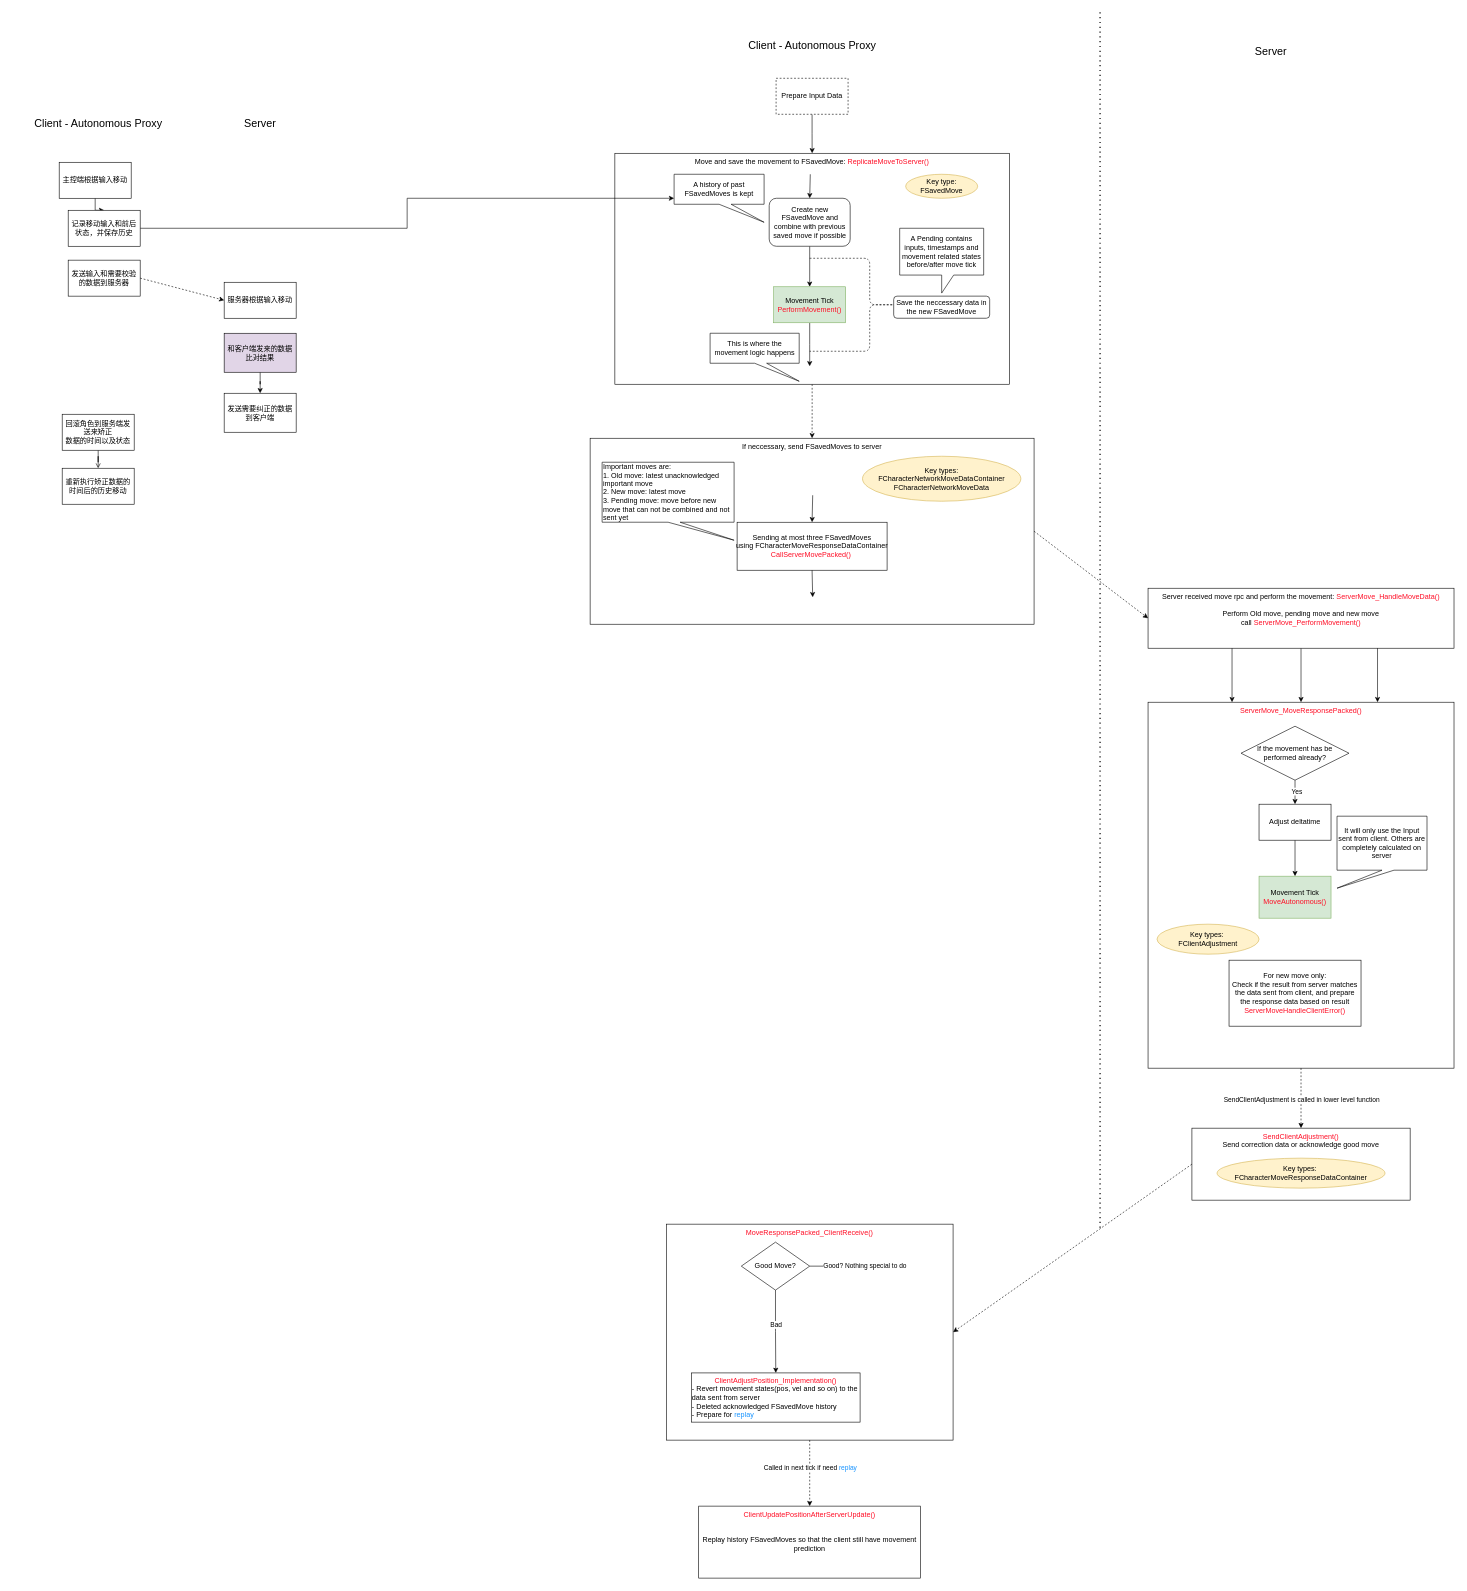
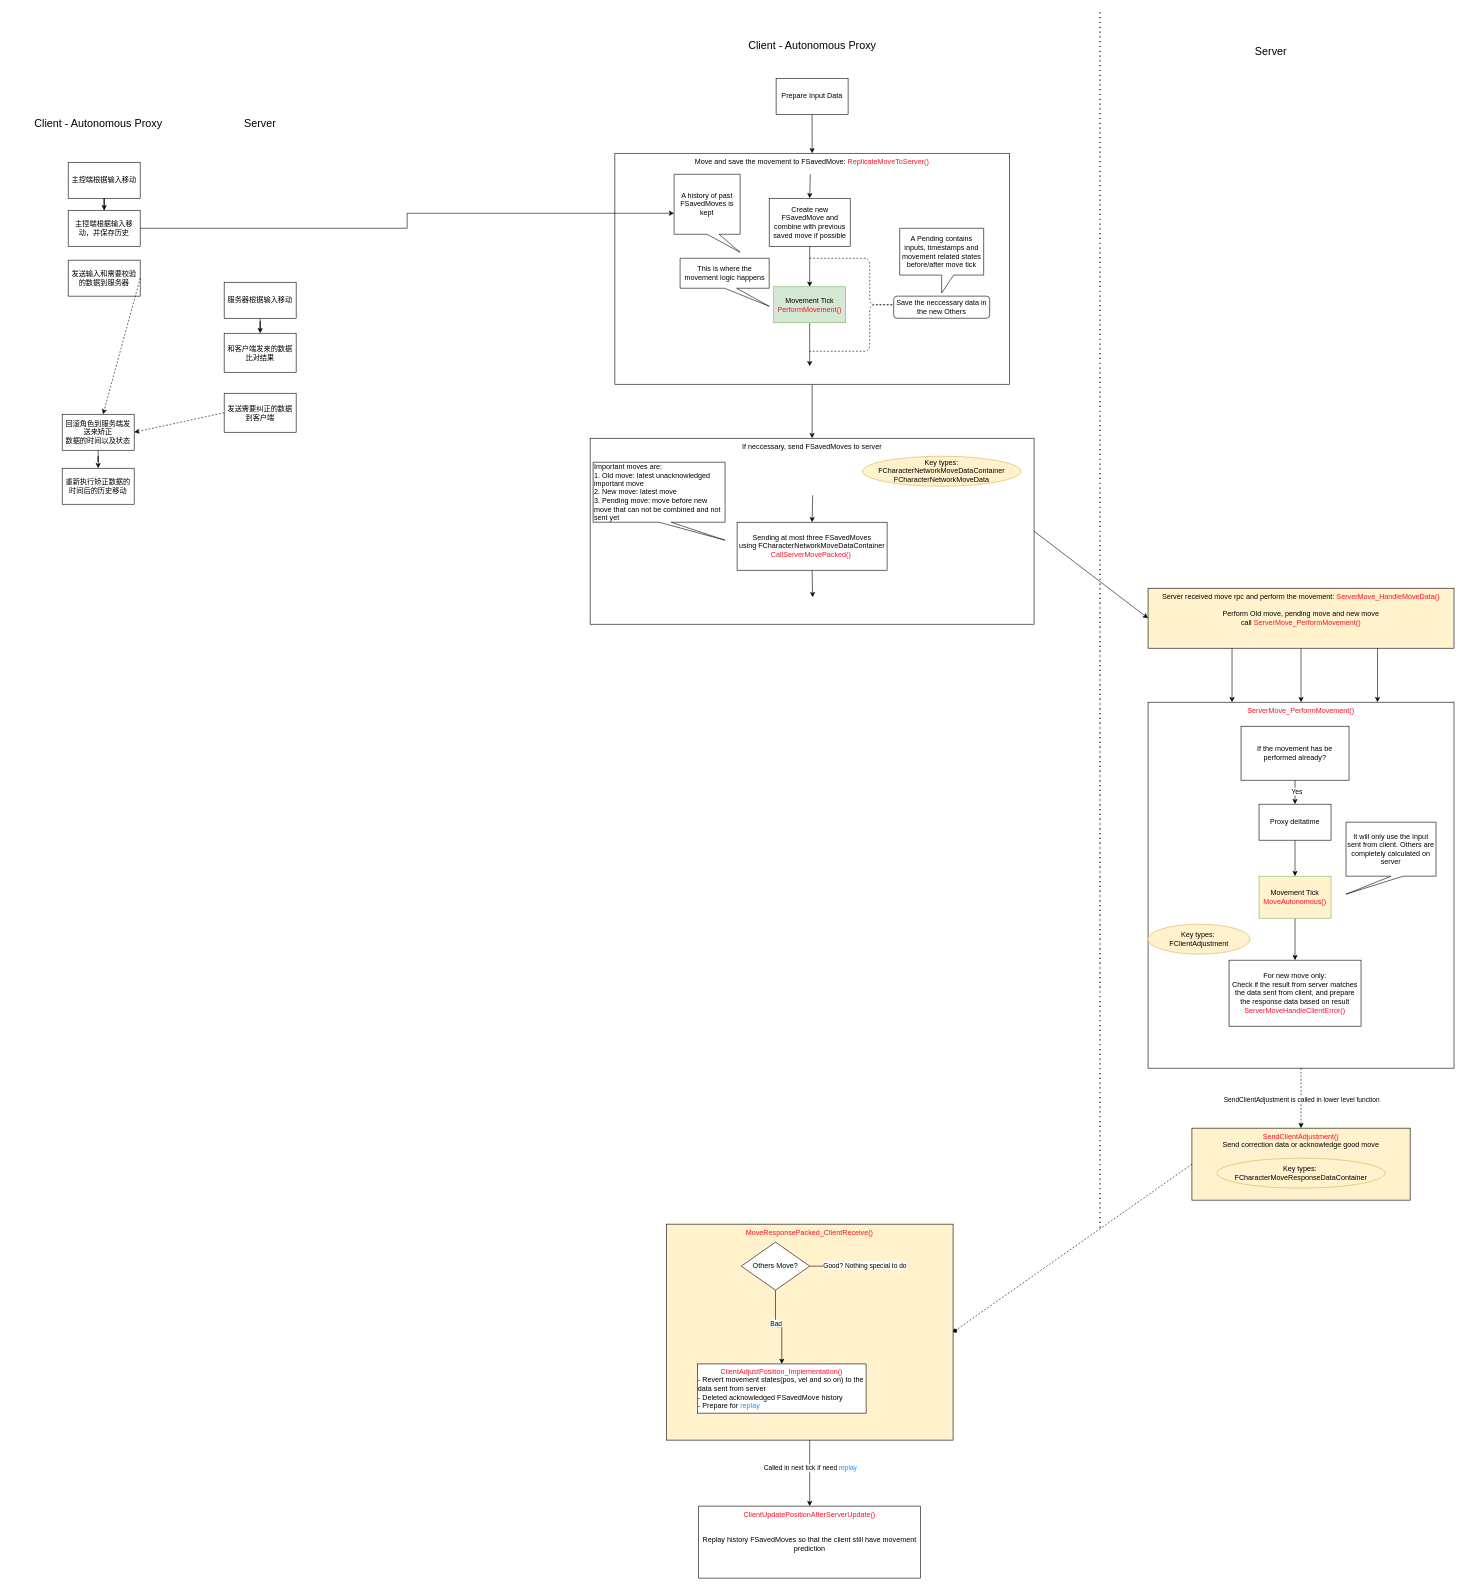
(812, 96) -> (812, 96)
(95, 180) -> (104, 180)
(942, 186) -> none
(719, 198) -> (707, 213)
(810, 222) -> (810, 222)
(104, 228) -> (104, 228)
(177, 288) -> (130, 315)
(942, 308) -> (942, 308)
none -> (260, 327)
(260, 353) -> (260, 353)
(755, 357) -> (725, 282)
(260, 381) -> none
(812, 409) -> (812, 409)
none -> (172, 424)
(98, 464) -> (98, 462)
(942, 479) -> (942, 471)
(668, 501) -> (659, 501)
(812, 546) -> (812, 546)
(1088, 572) -> (1088, 572)
(1301, 618) -> (1301, 618)
(1301, 711) -> (1301, 711)
(1295, 753) -> (1295, 753)
(1295, 822) -> (1295, 822)
(1382, 852) -> (1391, 858)
(1295, 897) -> (1295, 897)
(1208, 939) -> (1199, 939)
none -> (1295, 954)
(1301, 1141) -> (1301, 1141)
(776, 1266) -> (776, 1266)
(958, 1329) -> (959, 1328)
(810, 1332) -> (810, 1332)
(776, 1398) -> (782, 1389)
(810, 1487) -> (810, 1487)
